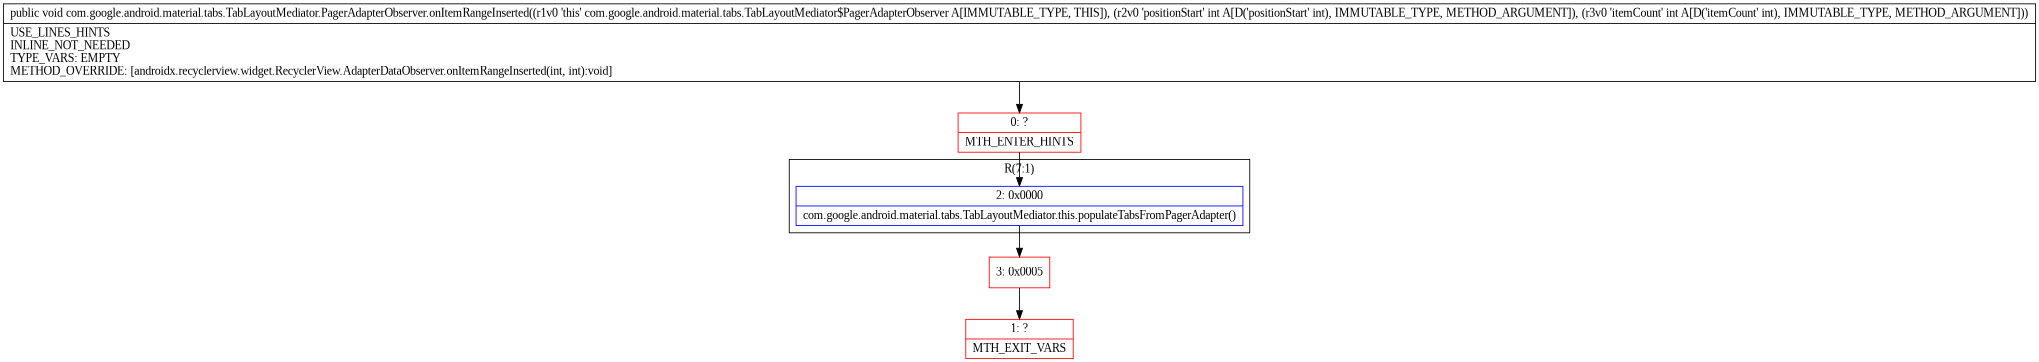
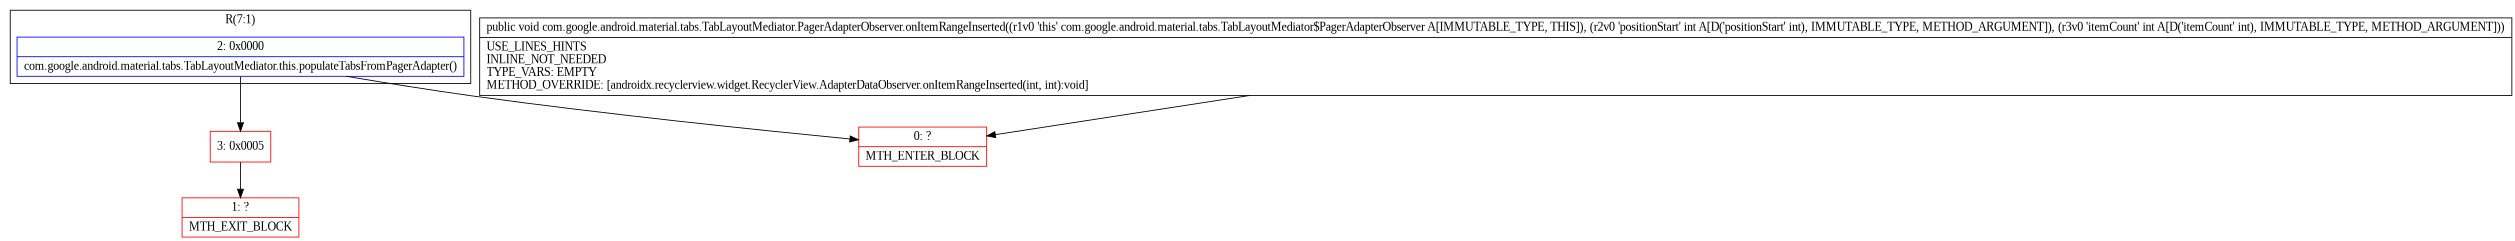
(1019, 142) -> (923, 156)
(1019, 165) -> (598, 112)
(1019, 348) -> (240, 227)
